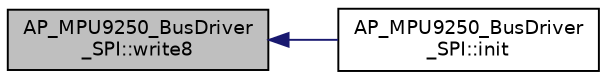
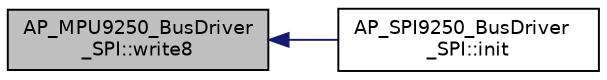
(469, 40) -> (469, 40)
